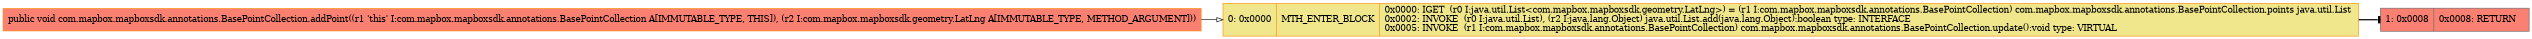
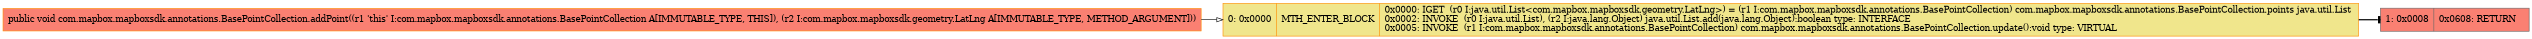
(2481, 19) -> (2481, 19)
